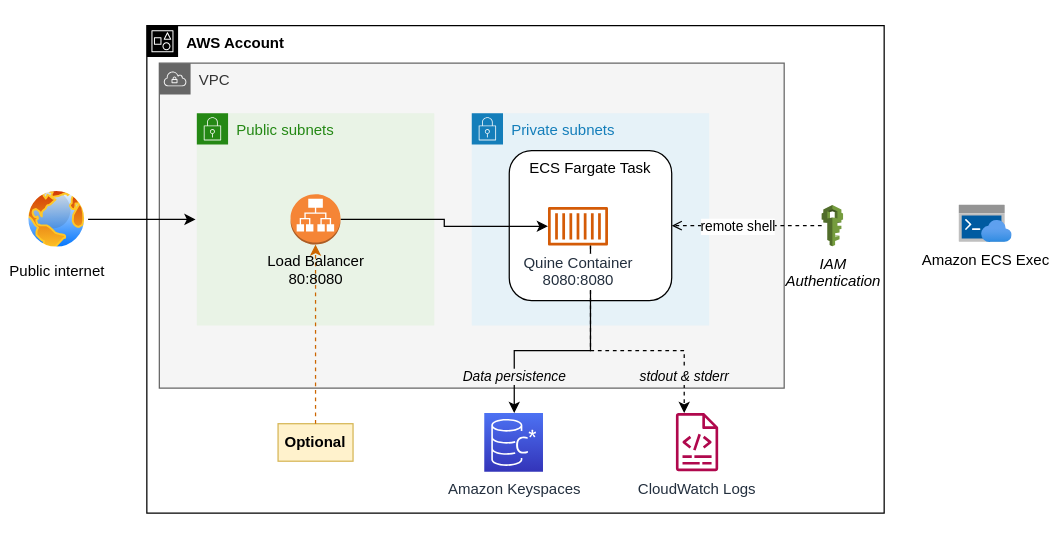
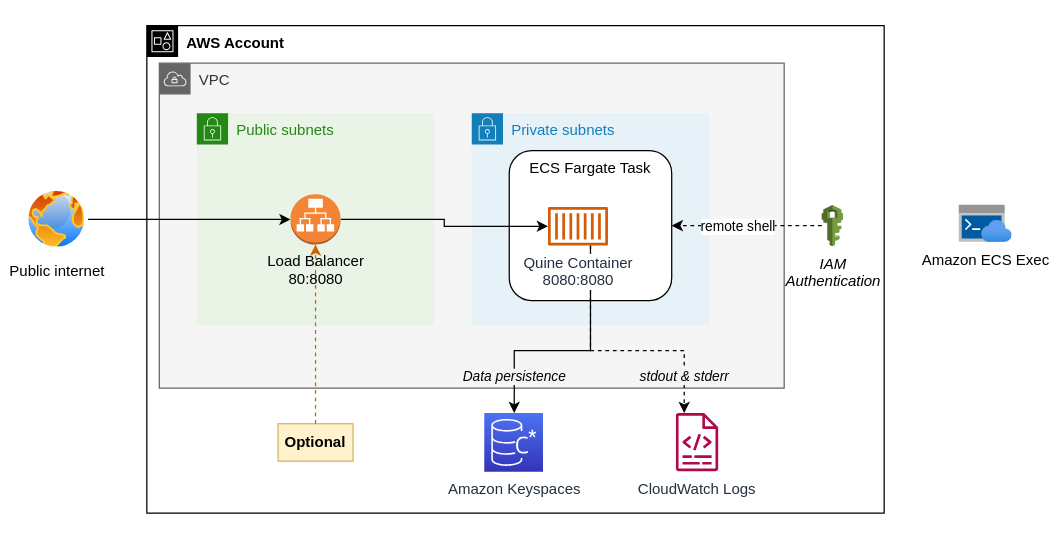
(186, 219) -> (234, 219)
(679, 226) -> (682, 226)
